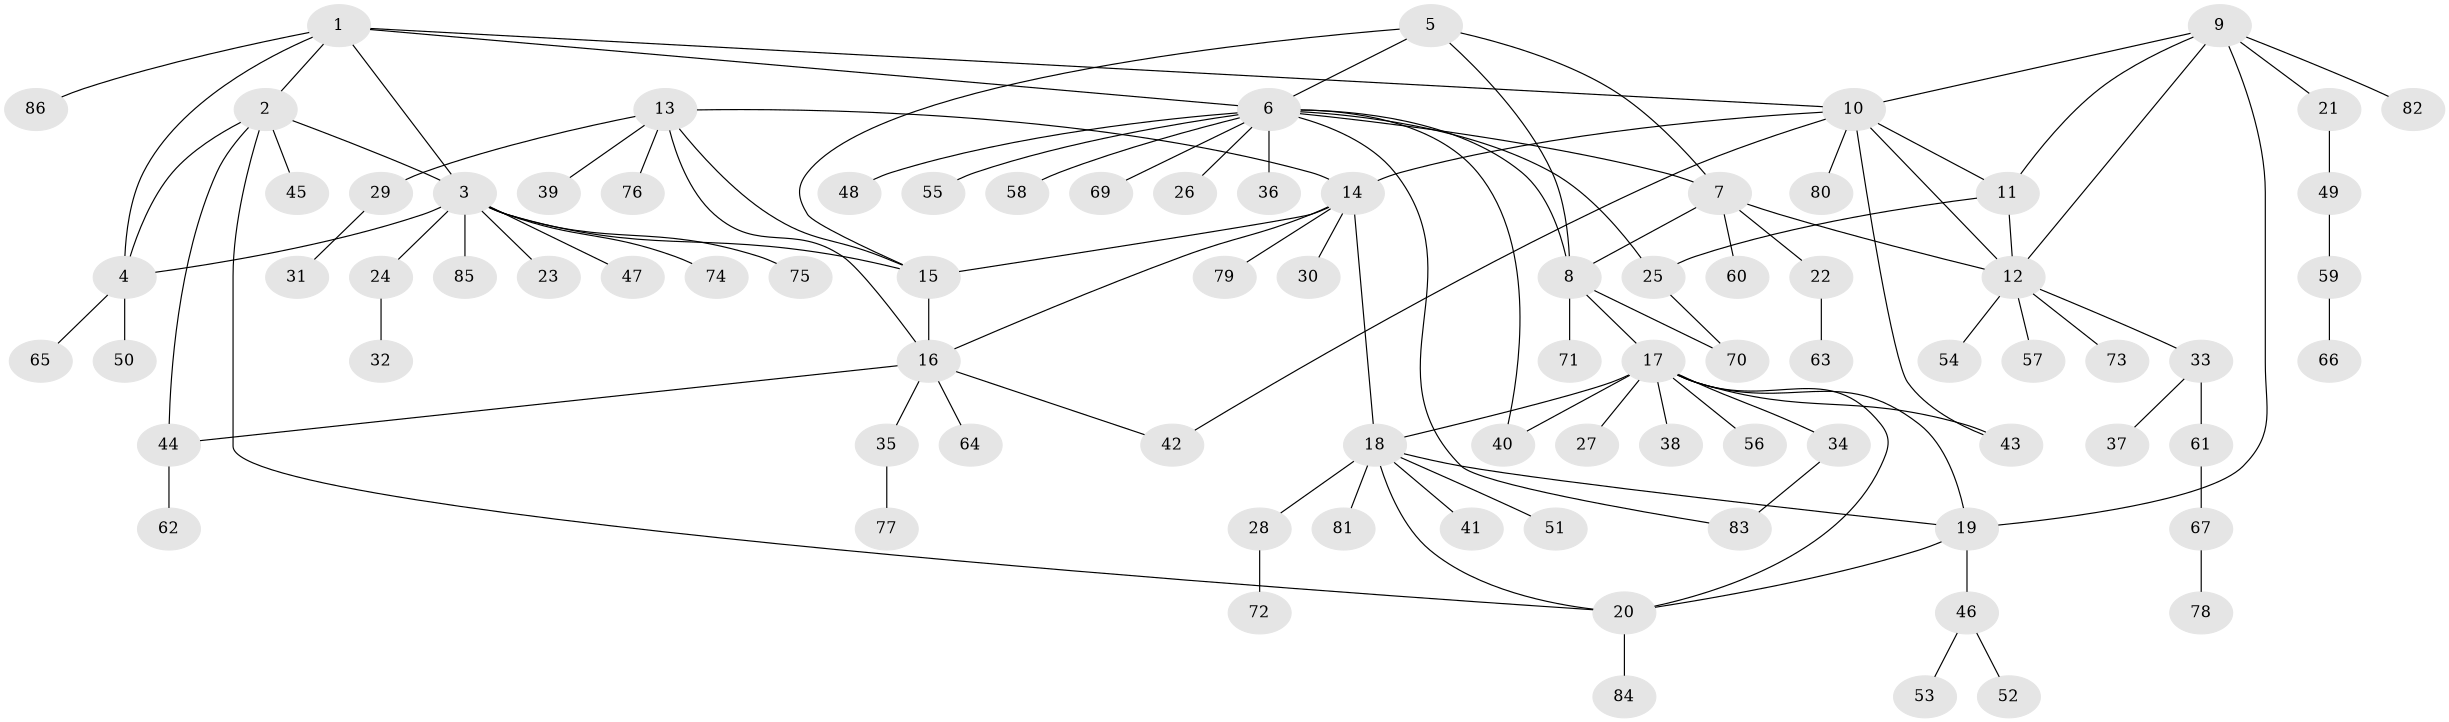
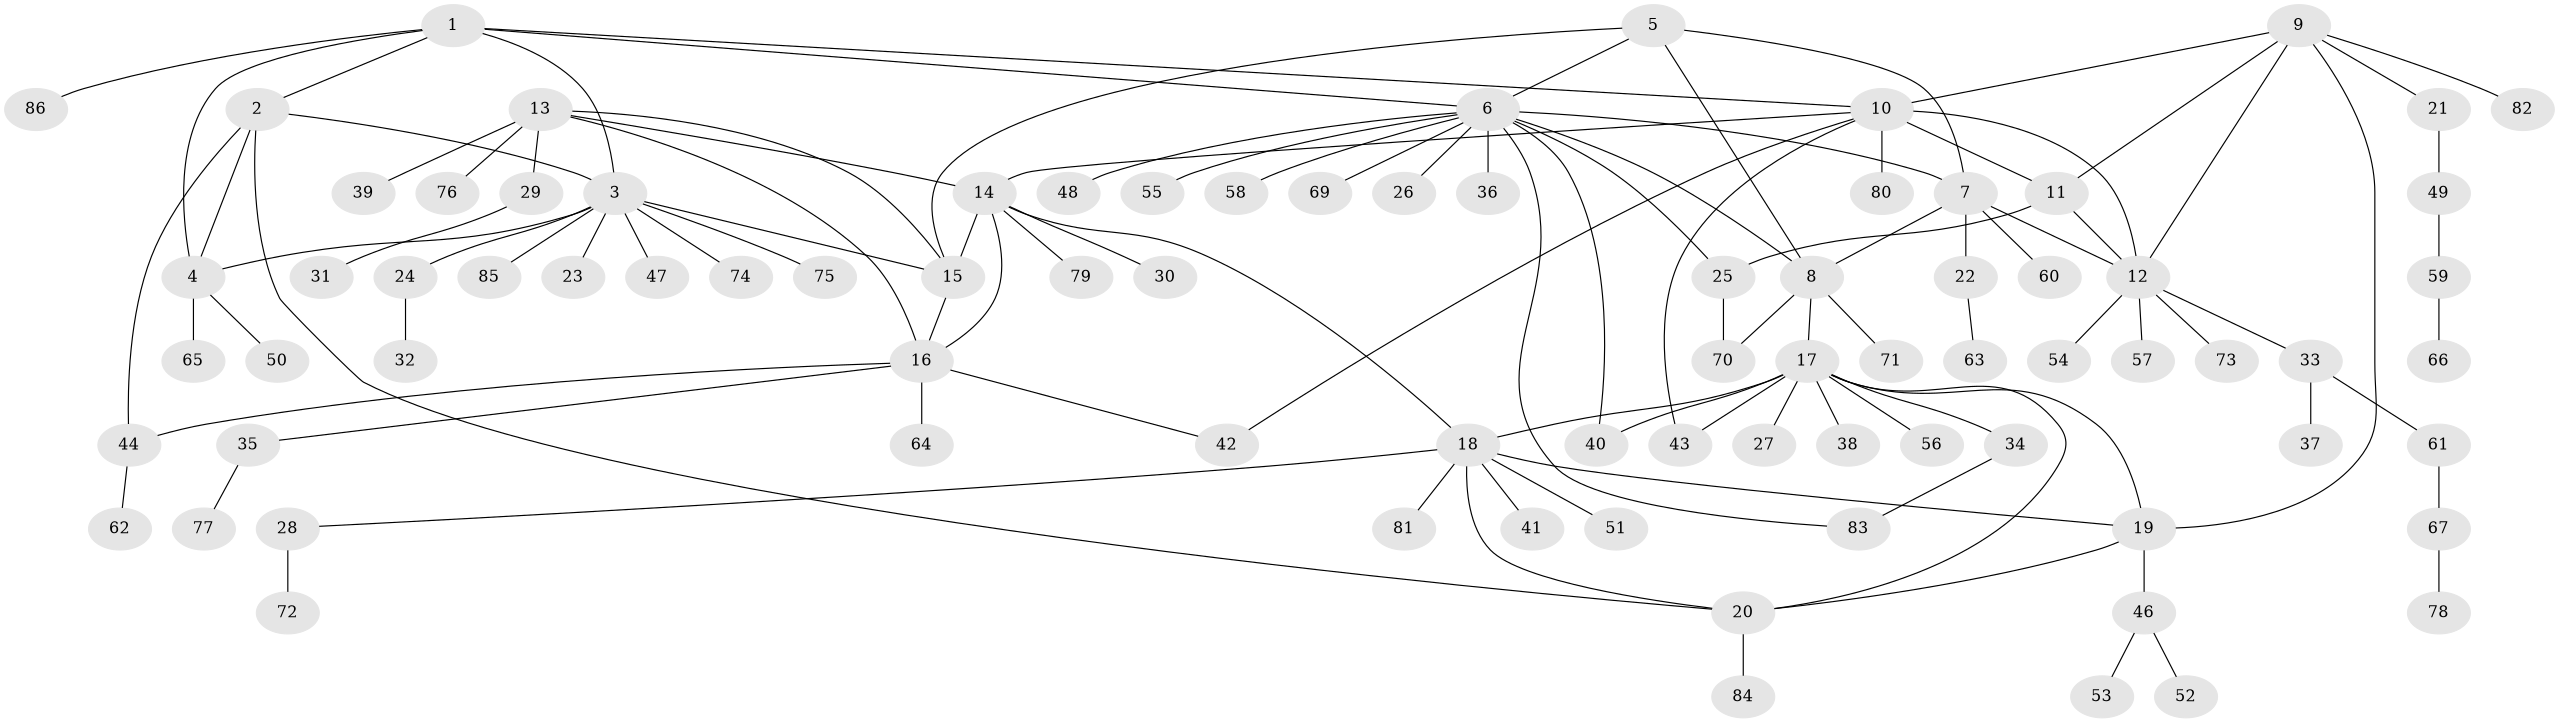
(297, 193) -> none
